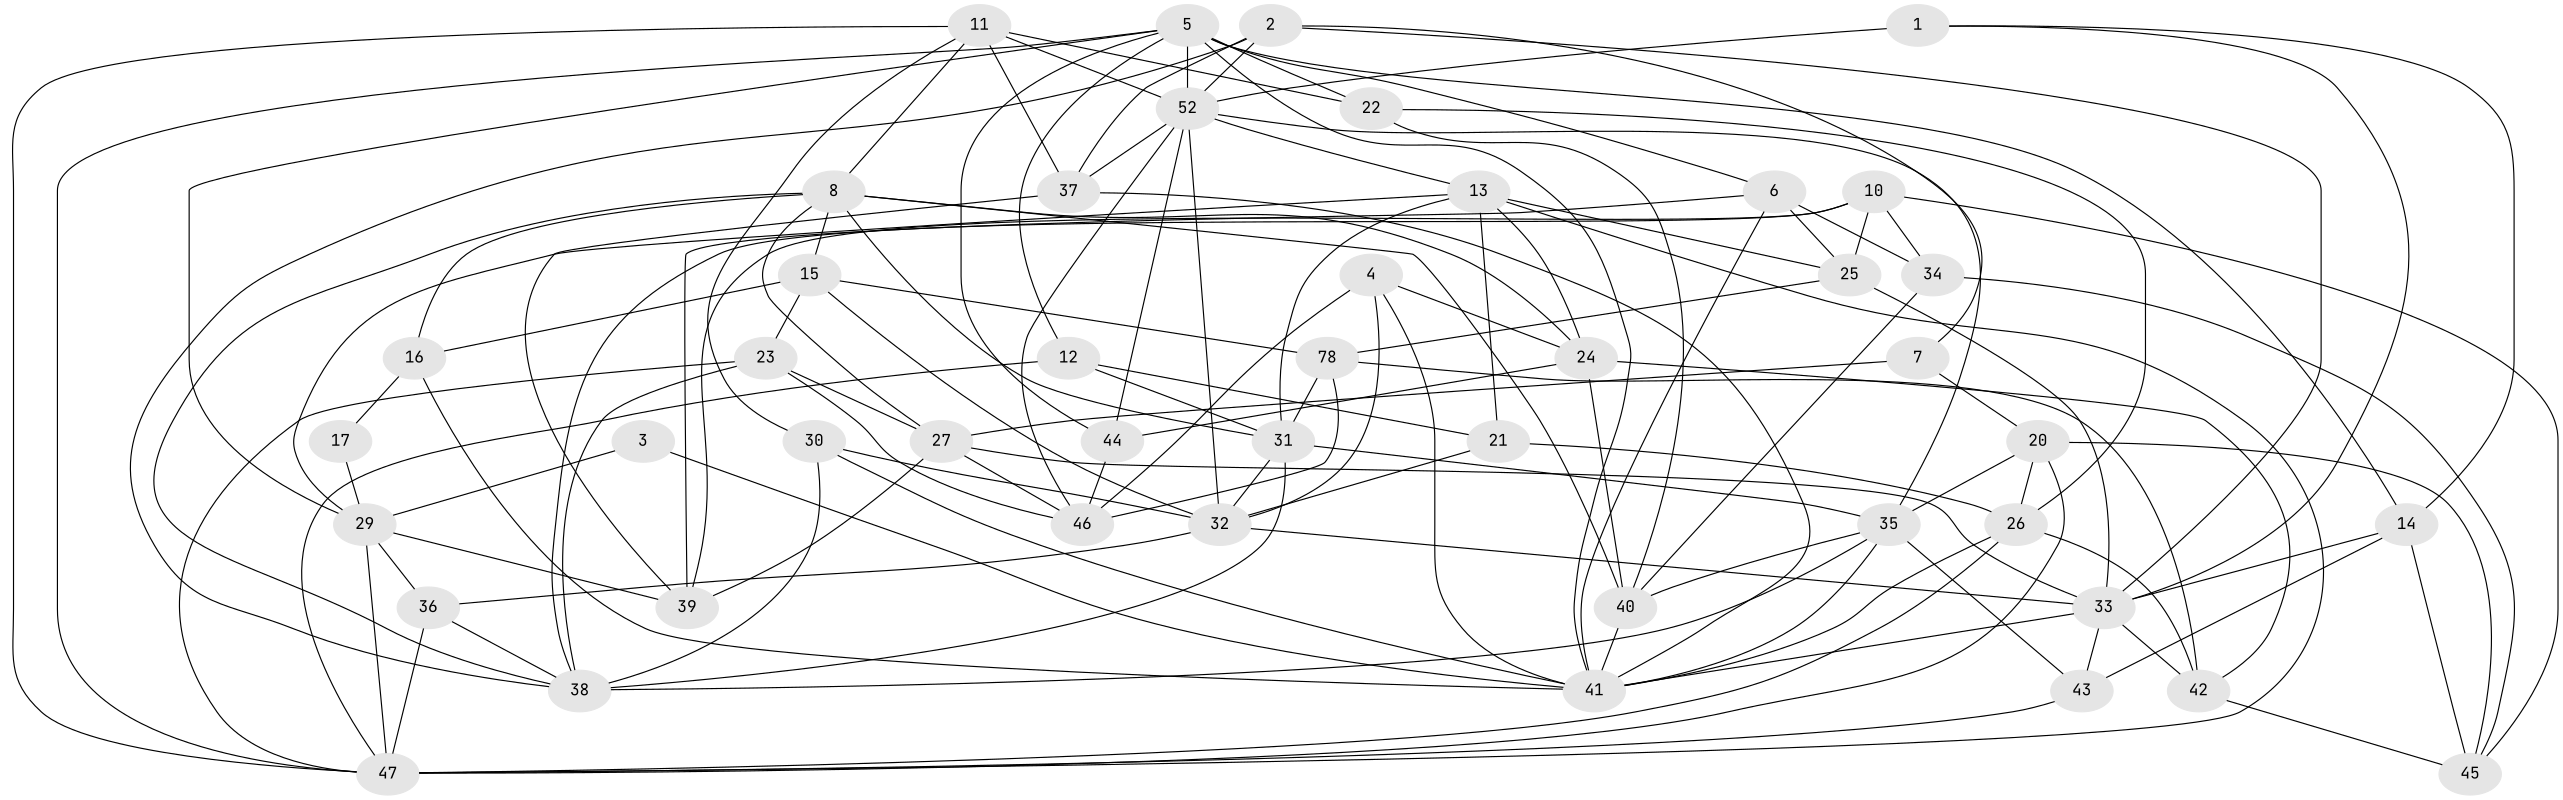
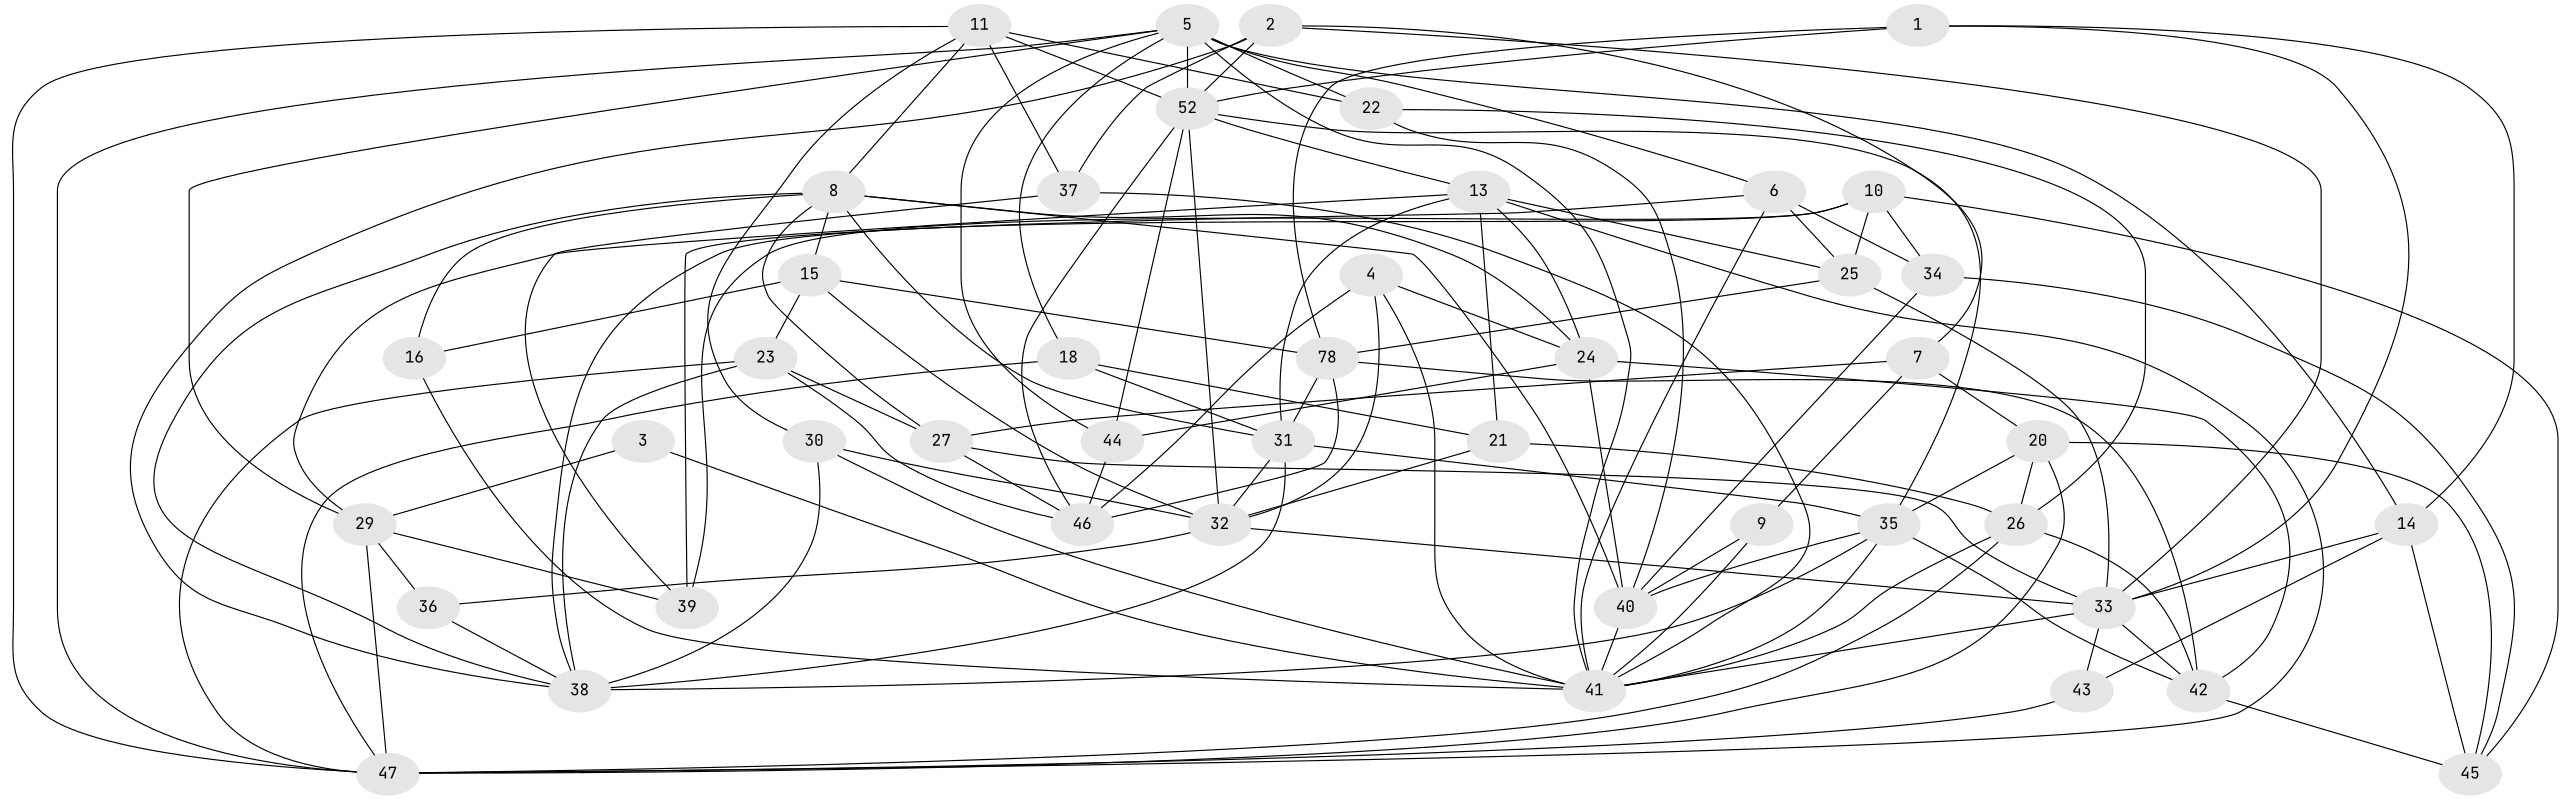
none -> (1475, 54)
(1128, 150) -> none
(1069, 358) -> (1069, 358)
(341, 441) -> none
none -> (1762, 525)
(824, 537) -> none
(1985, 608) -> (2034, 610)
(408, 691) -> none
